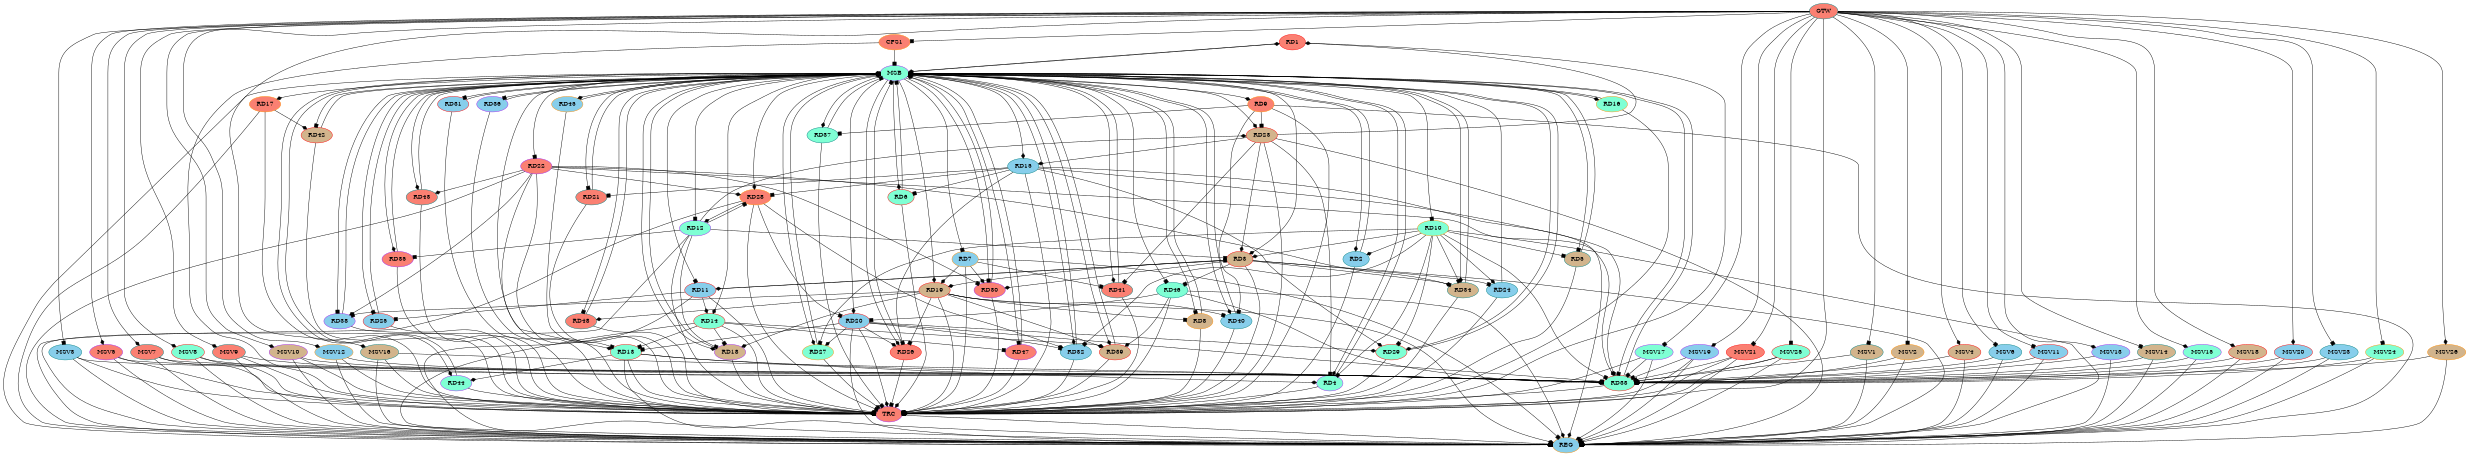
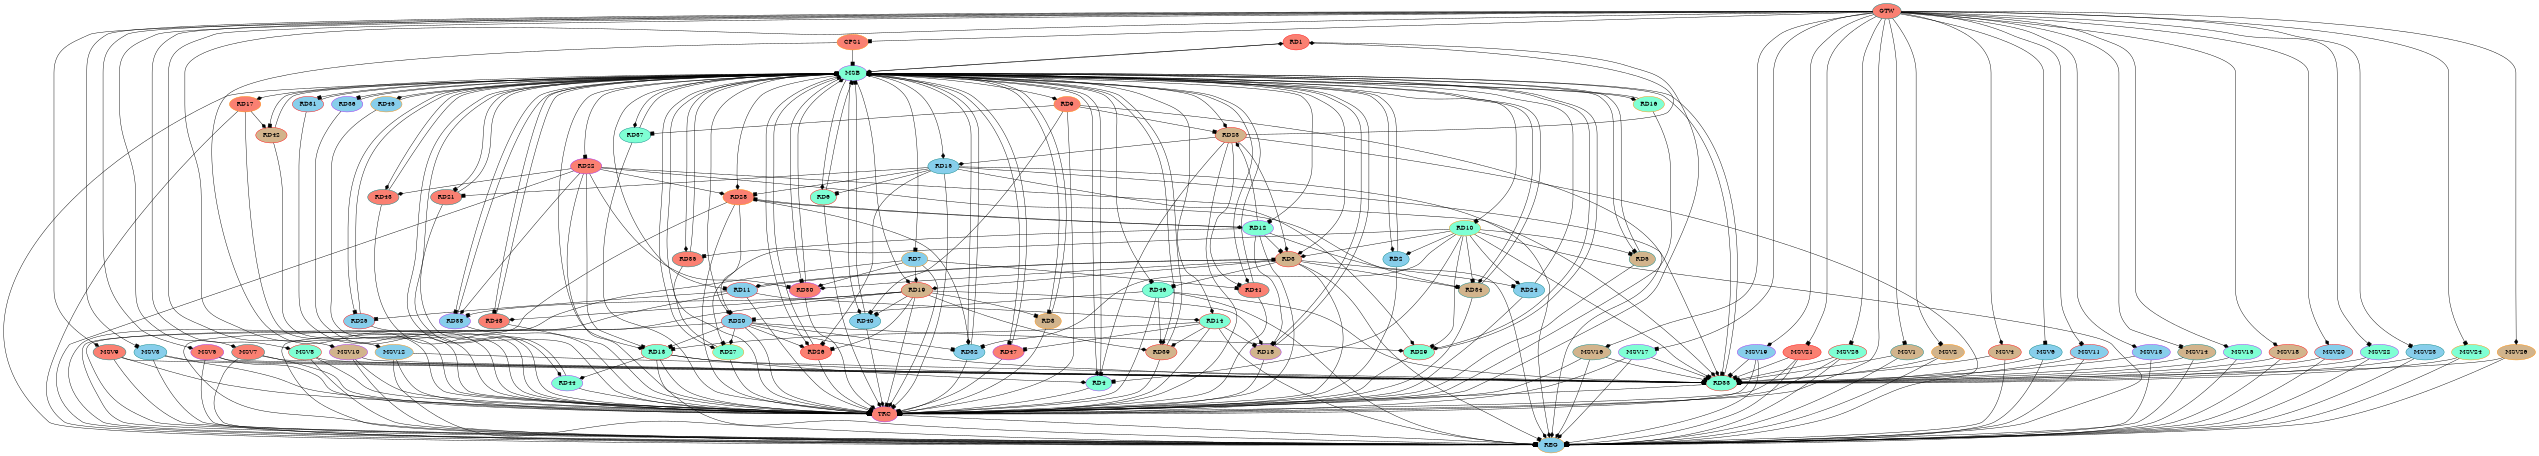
(398, 259) -> (688, 259)
none -> (2379, 352)
